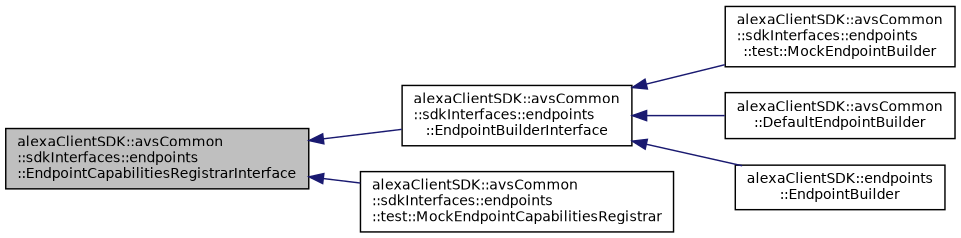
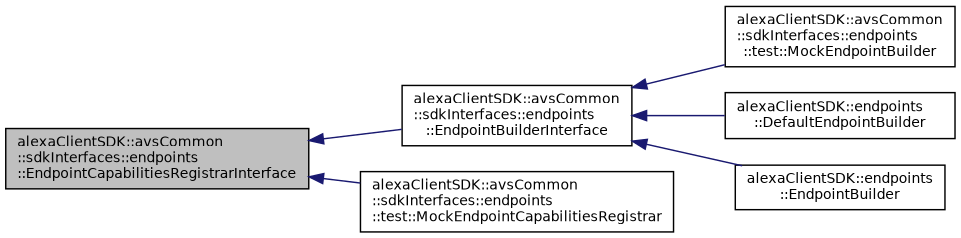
(840, 116) -> (840, 116)
